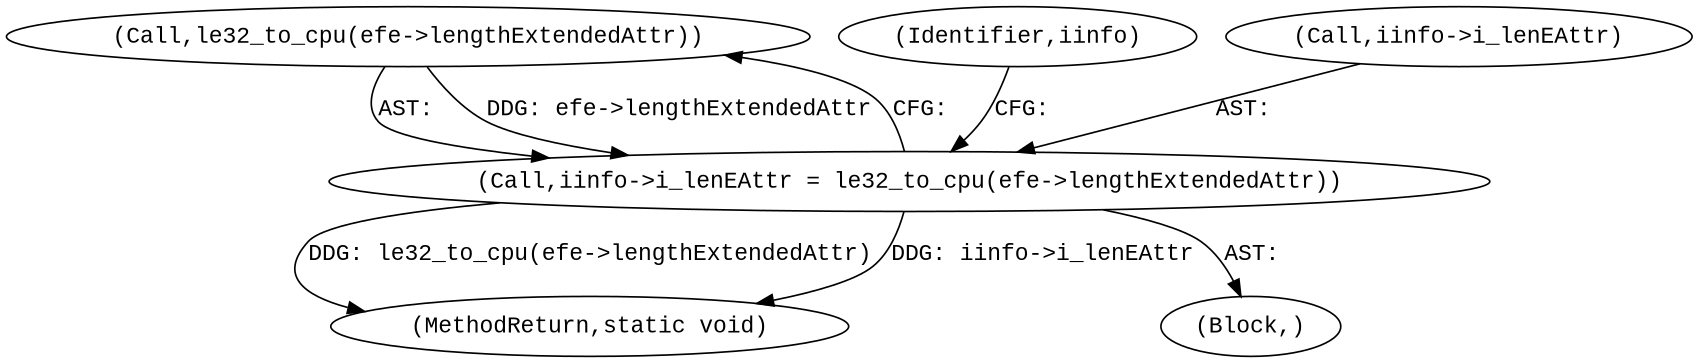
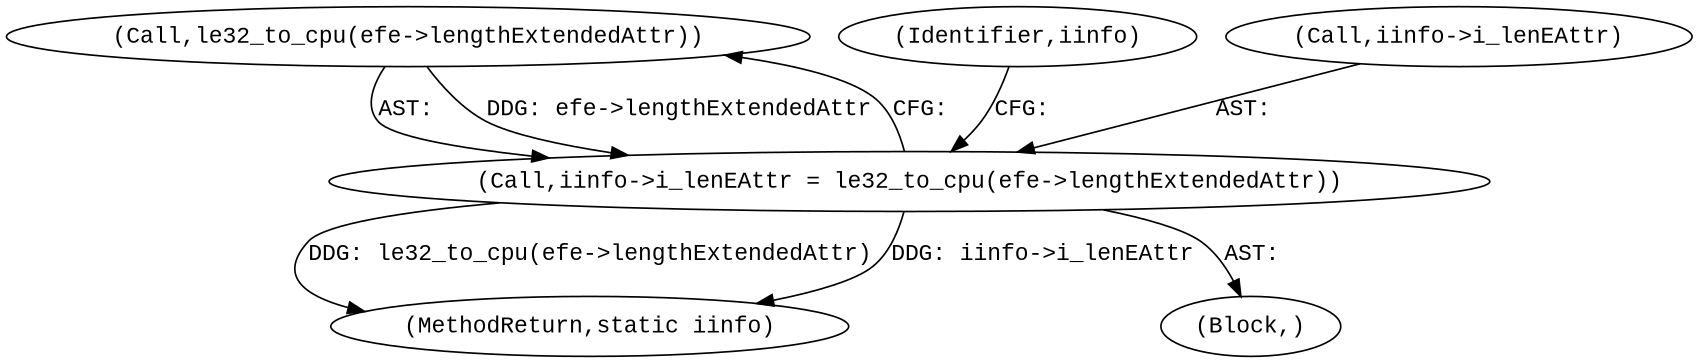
(590, 326) -> (590, 326)
